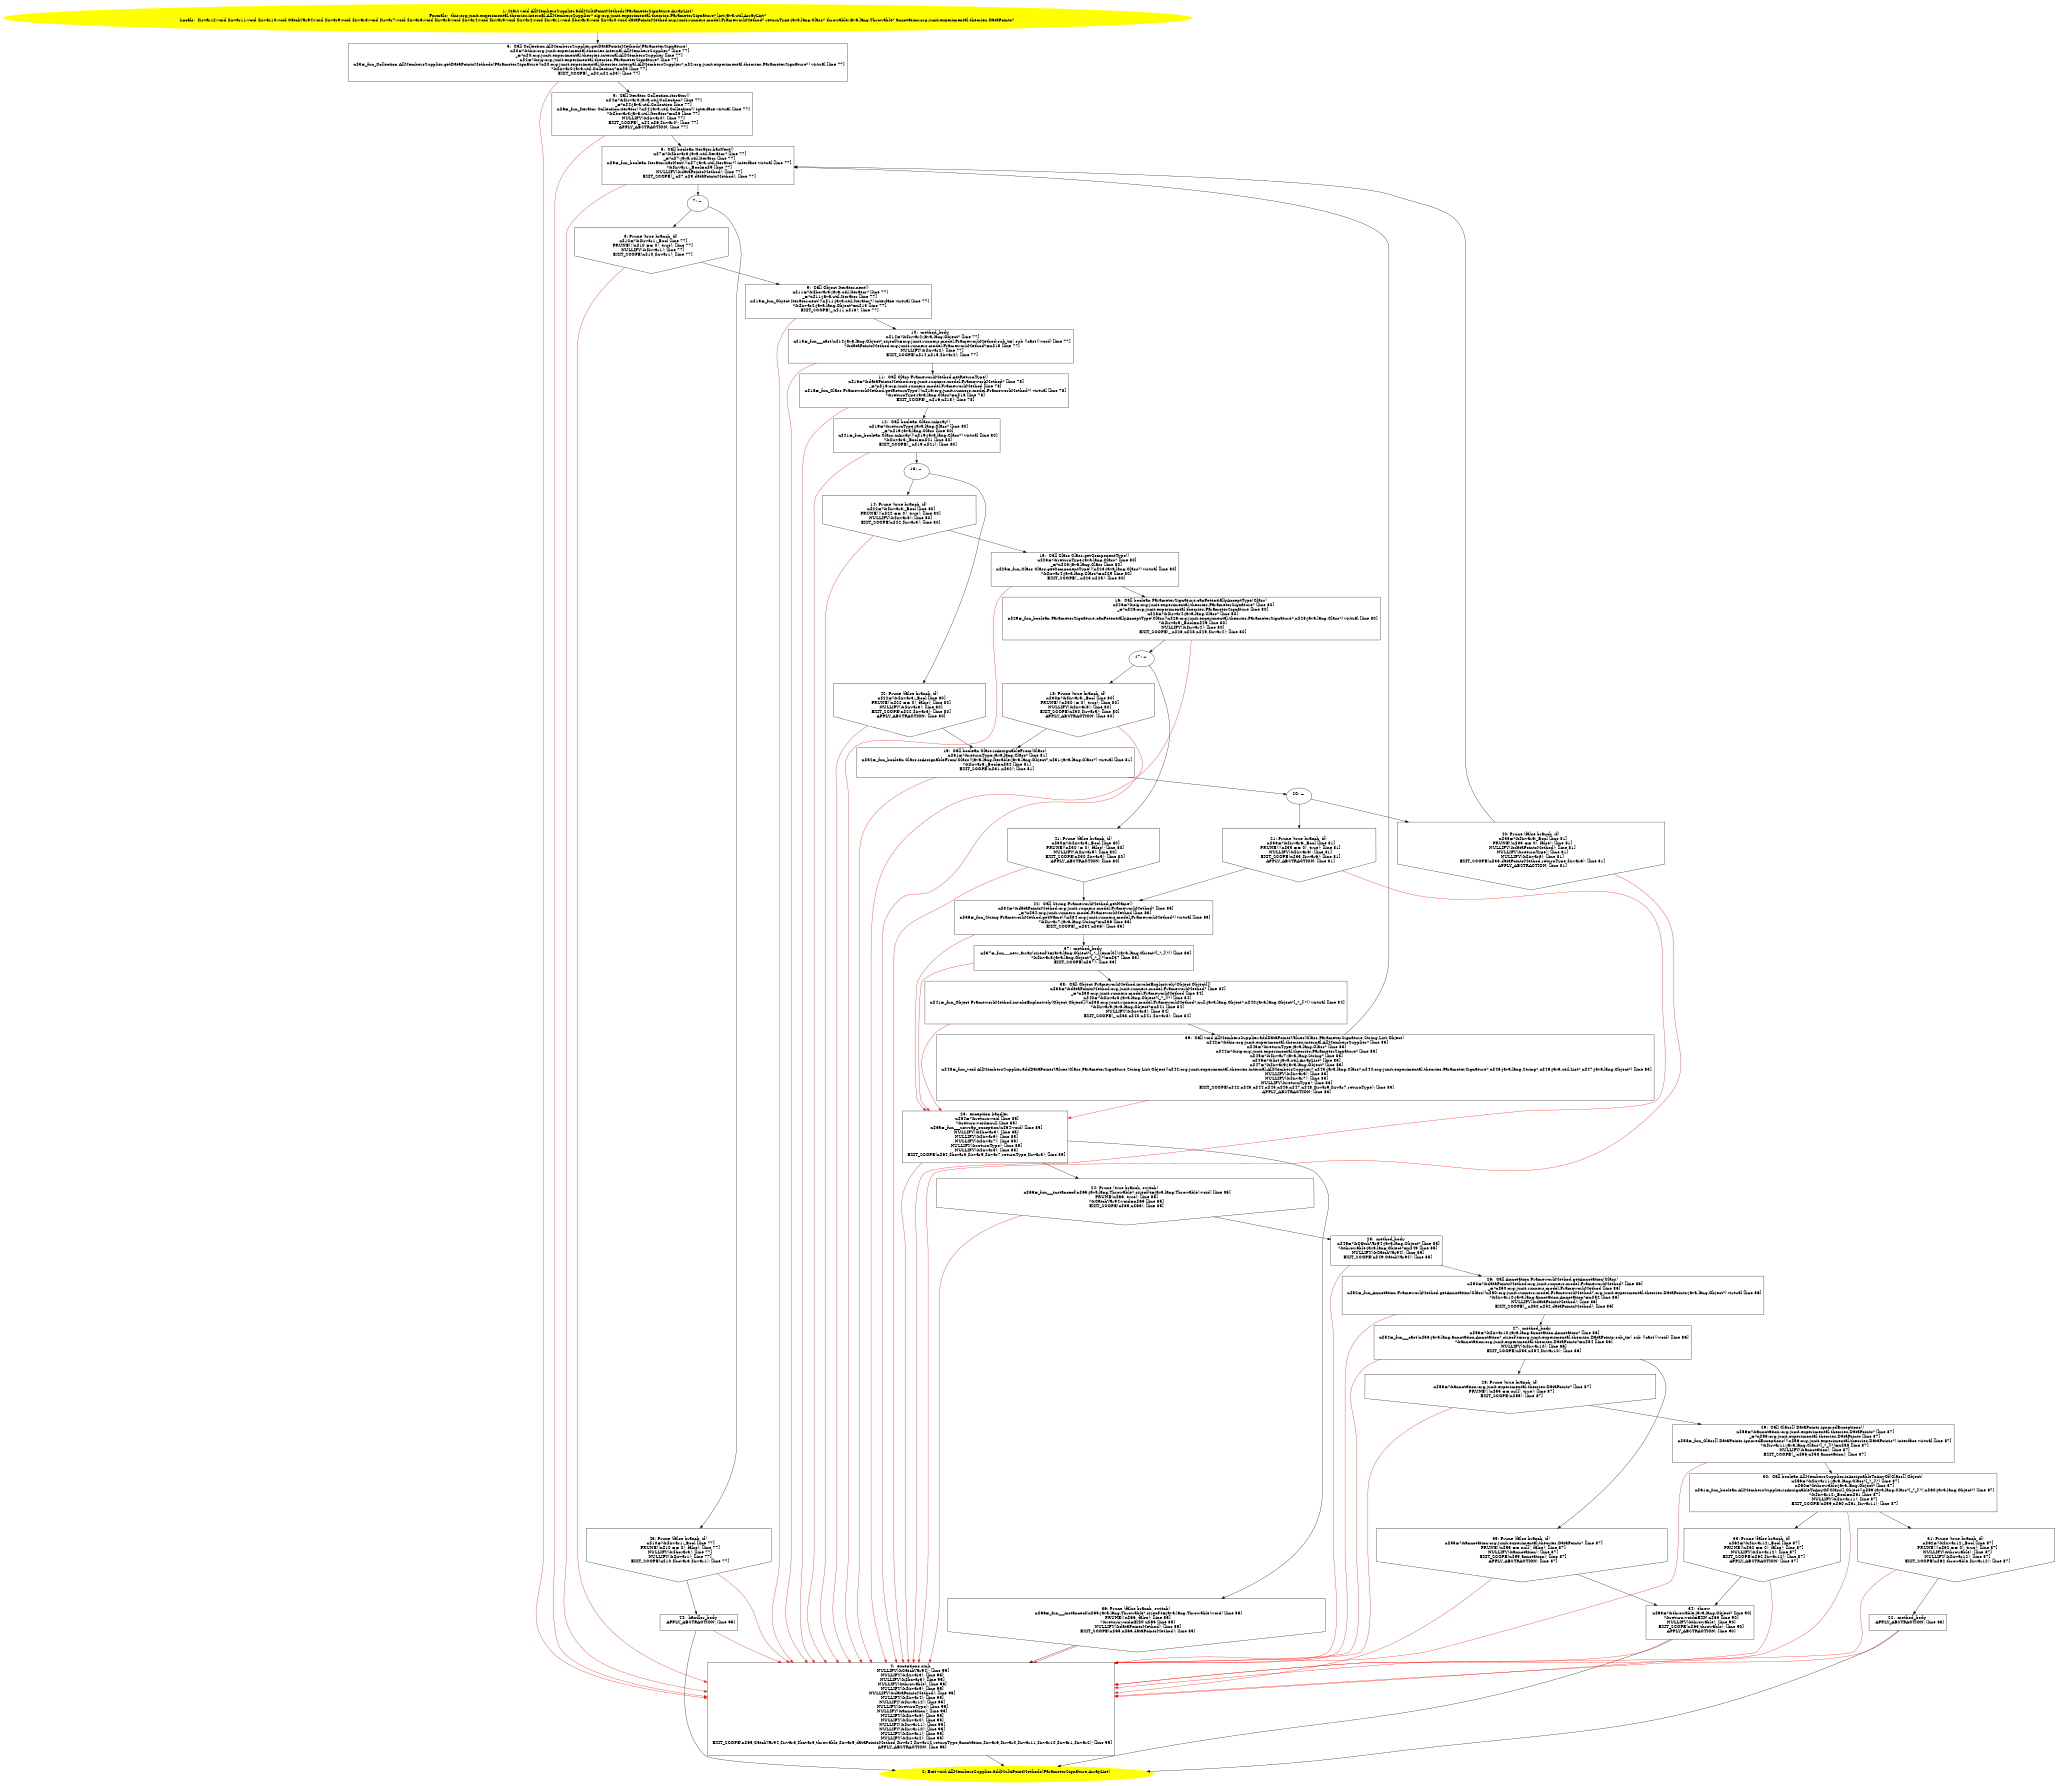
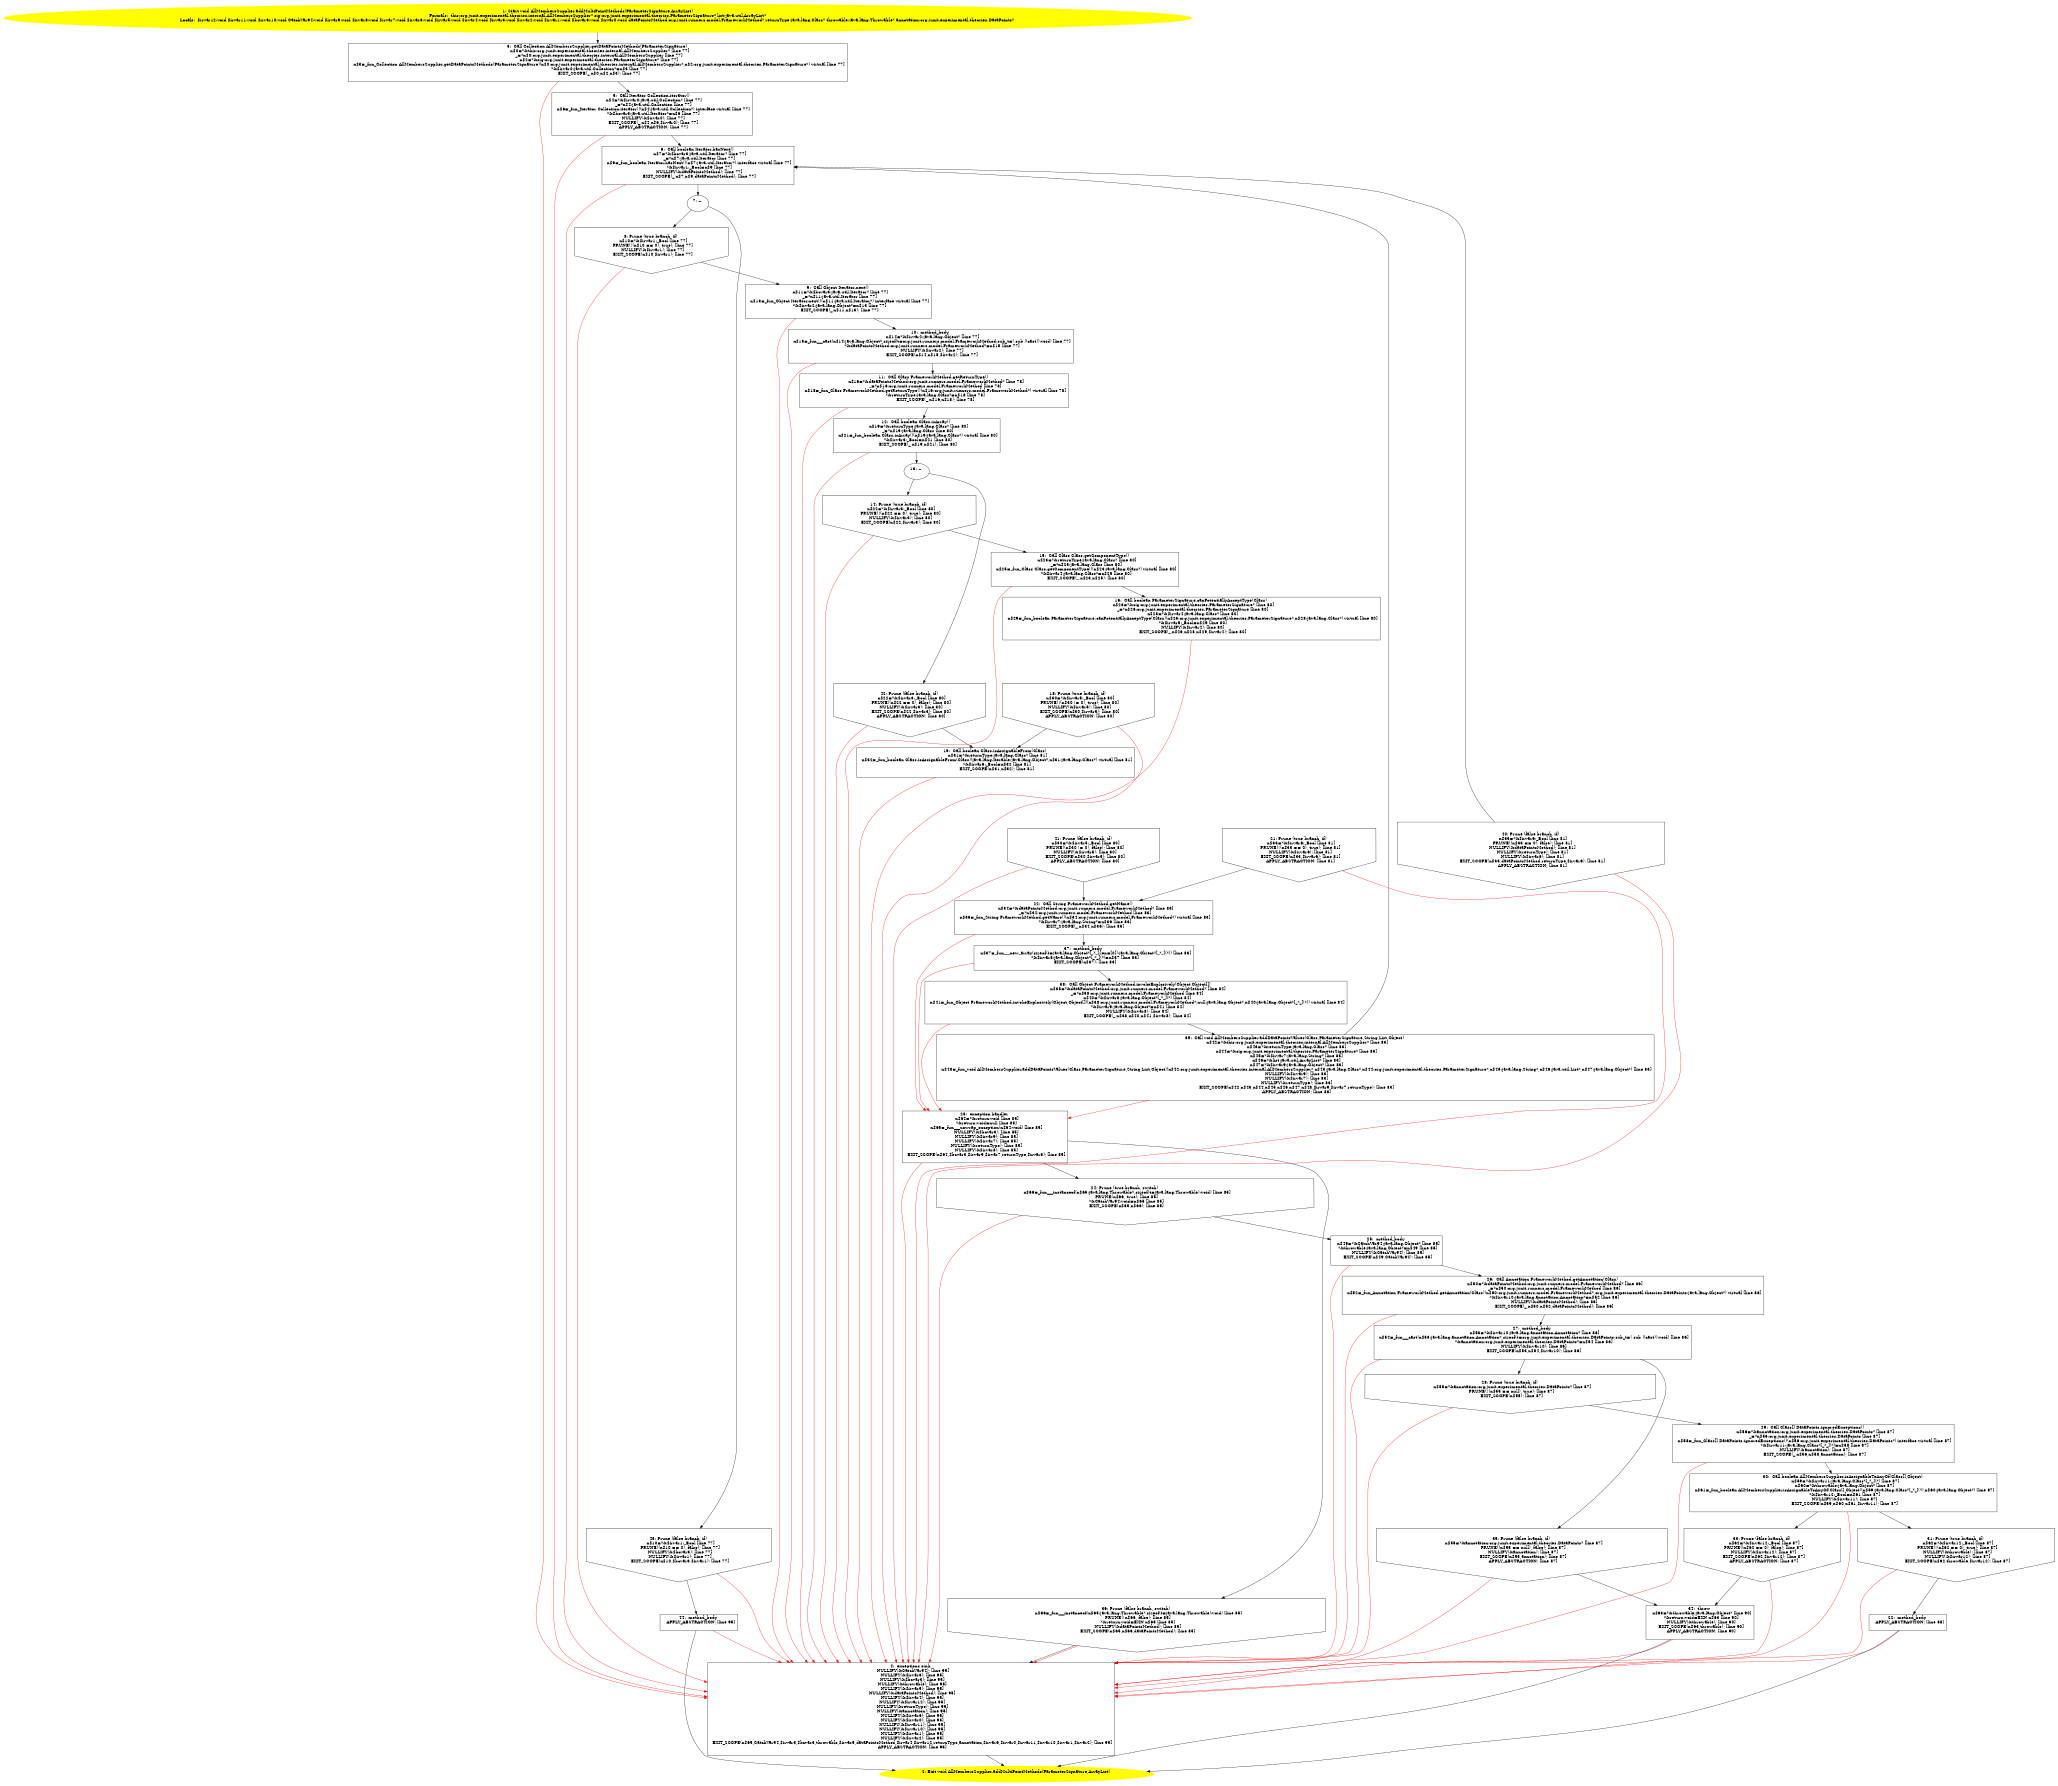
(1142, 659) -> none
(1299, 796) -> none
(699, 1622) -> (699, 1622)
